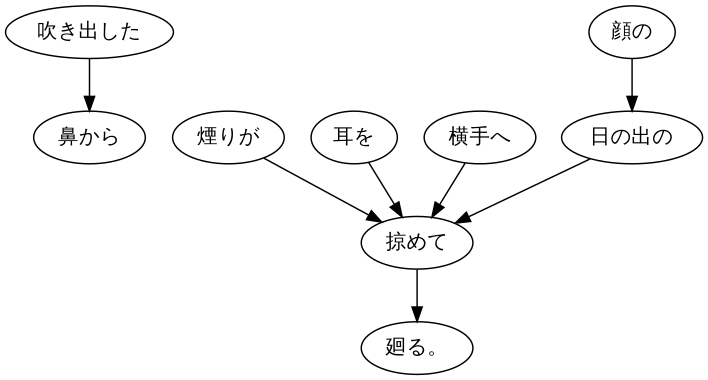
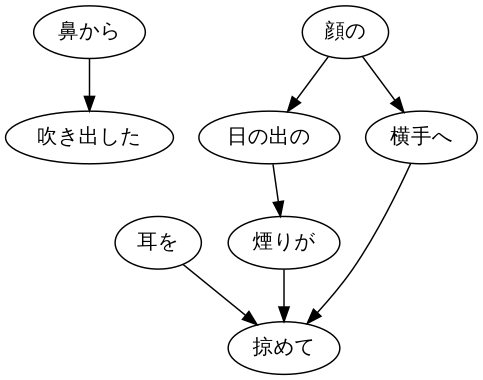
(89, 78) -> (89, 78)
none -> (379, 78)
(530, 188) -> (276, 183)
(417, 348) -> none
